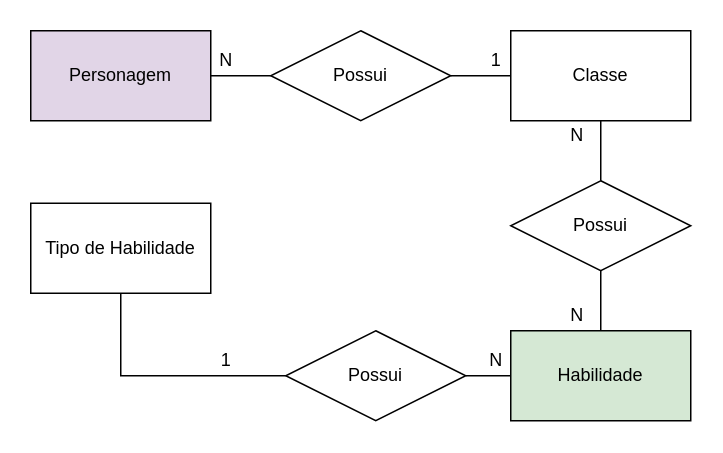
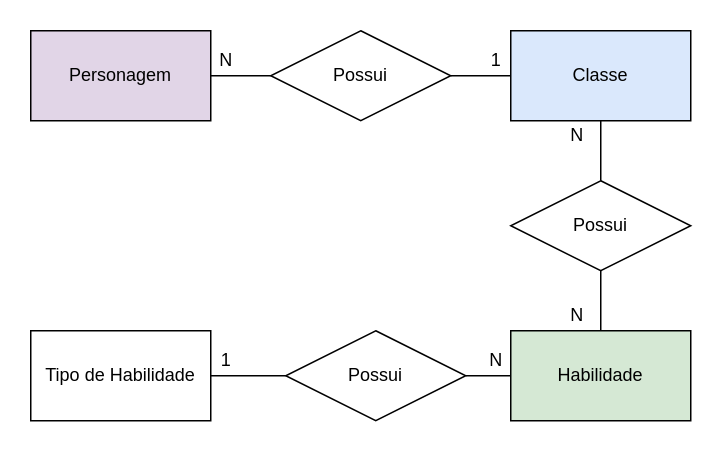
(601, 76) -> (601, 76)
(121, 248) -> (121, 376)
